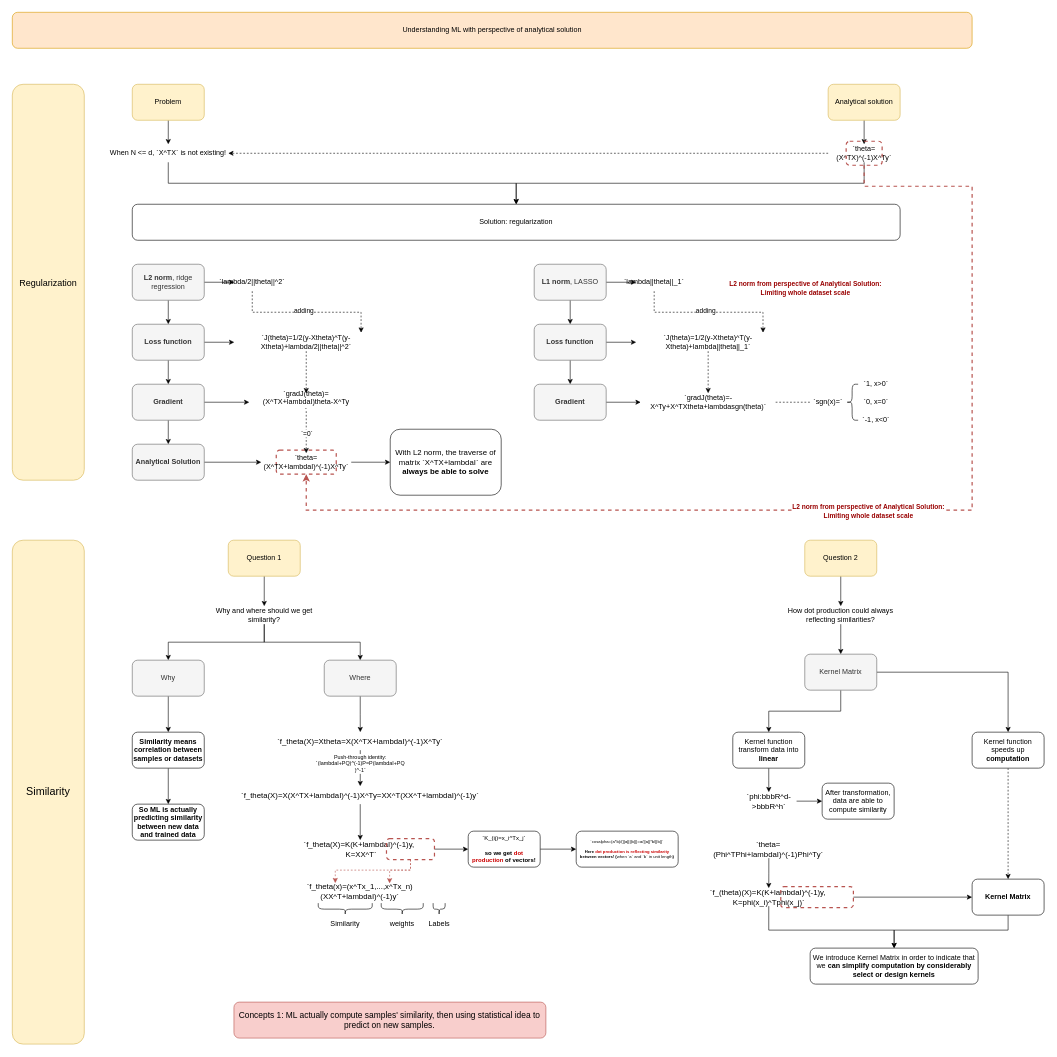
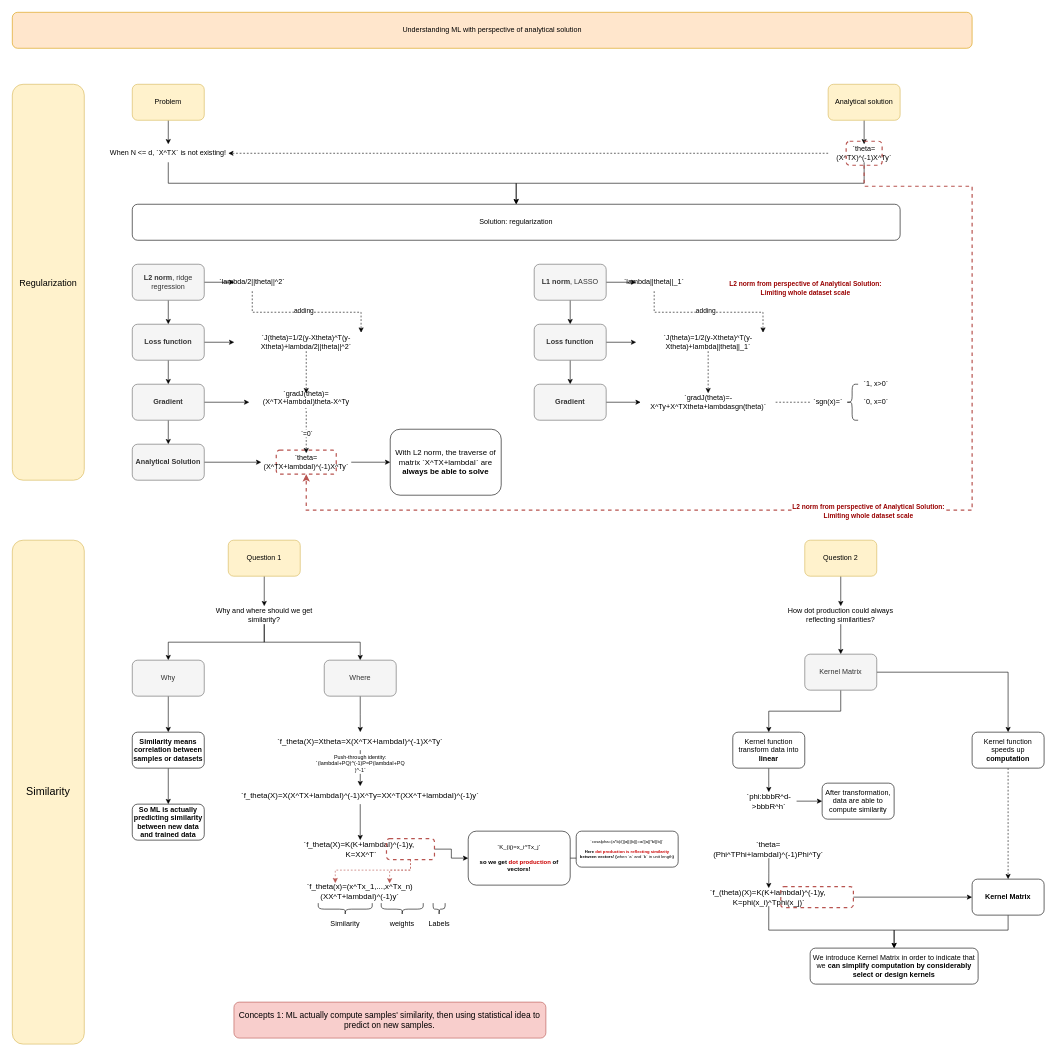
(876, 420) -> none
(504, 849) -> (519, 858)
